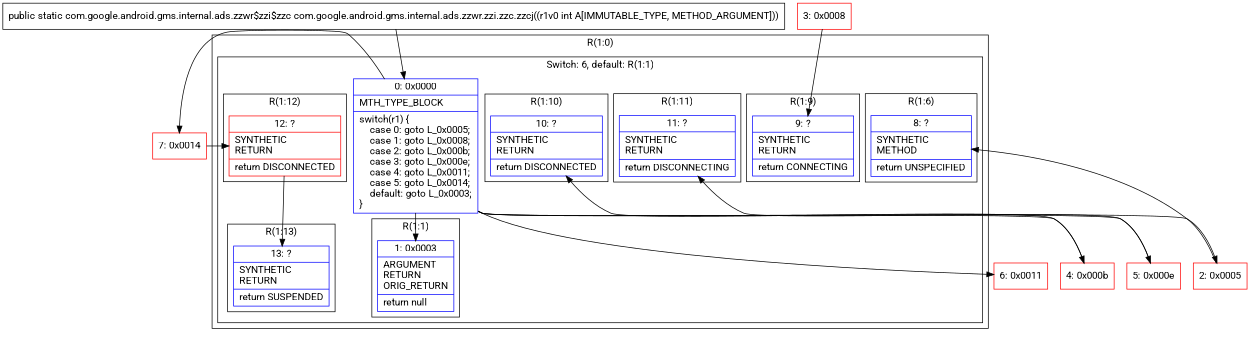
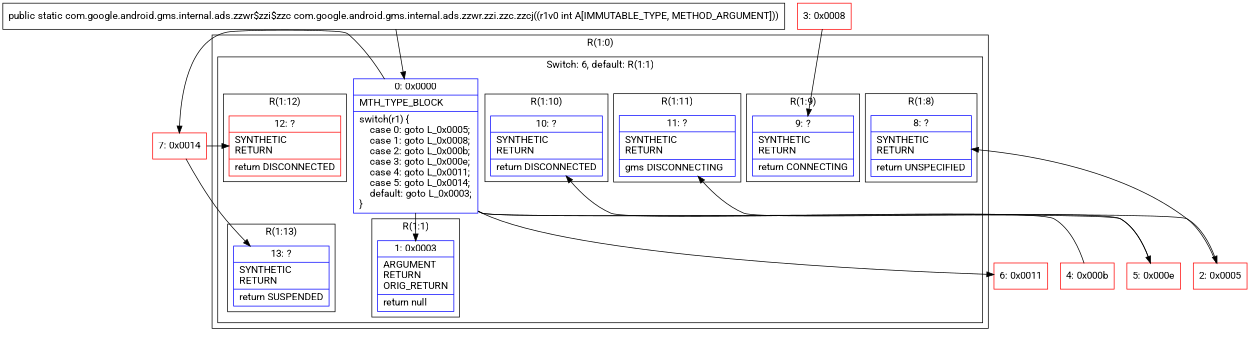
(921, 102) -> (921, 102)
(897, 151) -> (896, 151)
(677, 168) -> (674, 168)
(283, 208) -> (207, 194)
(790, 215) -> none
